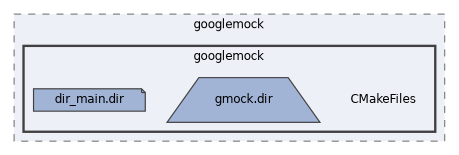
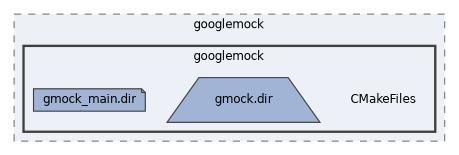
(89, 100) -> (89, 100)
